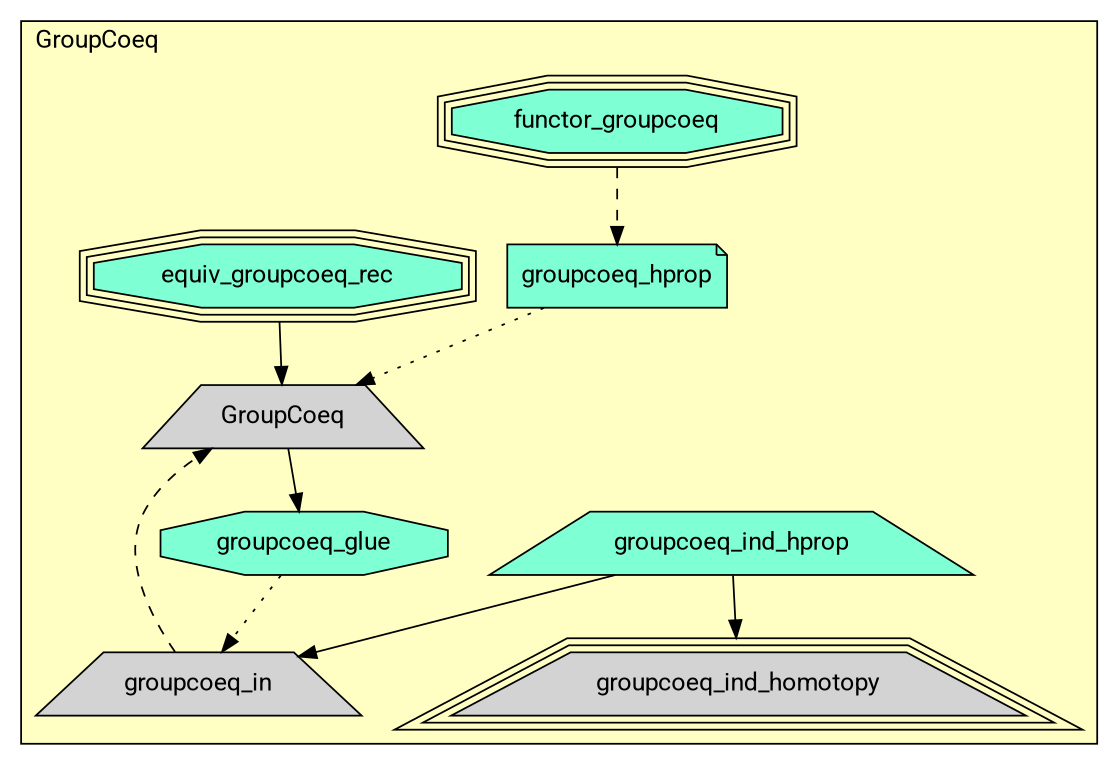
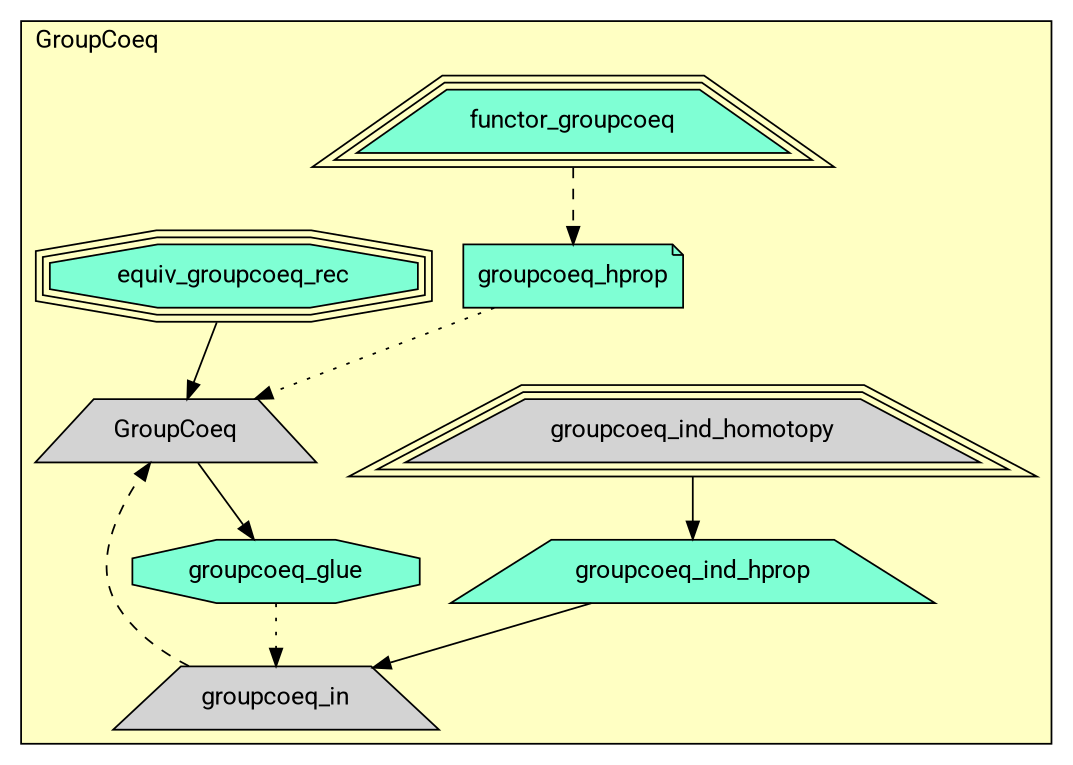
(617, 121) -> (573, 121)
(734, 598) -> (693, 499)
